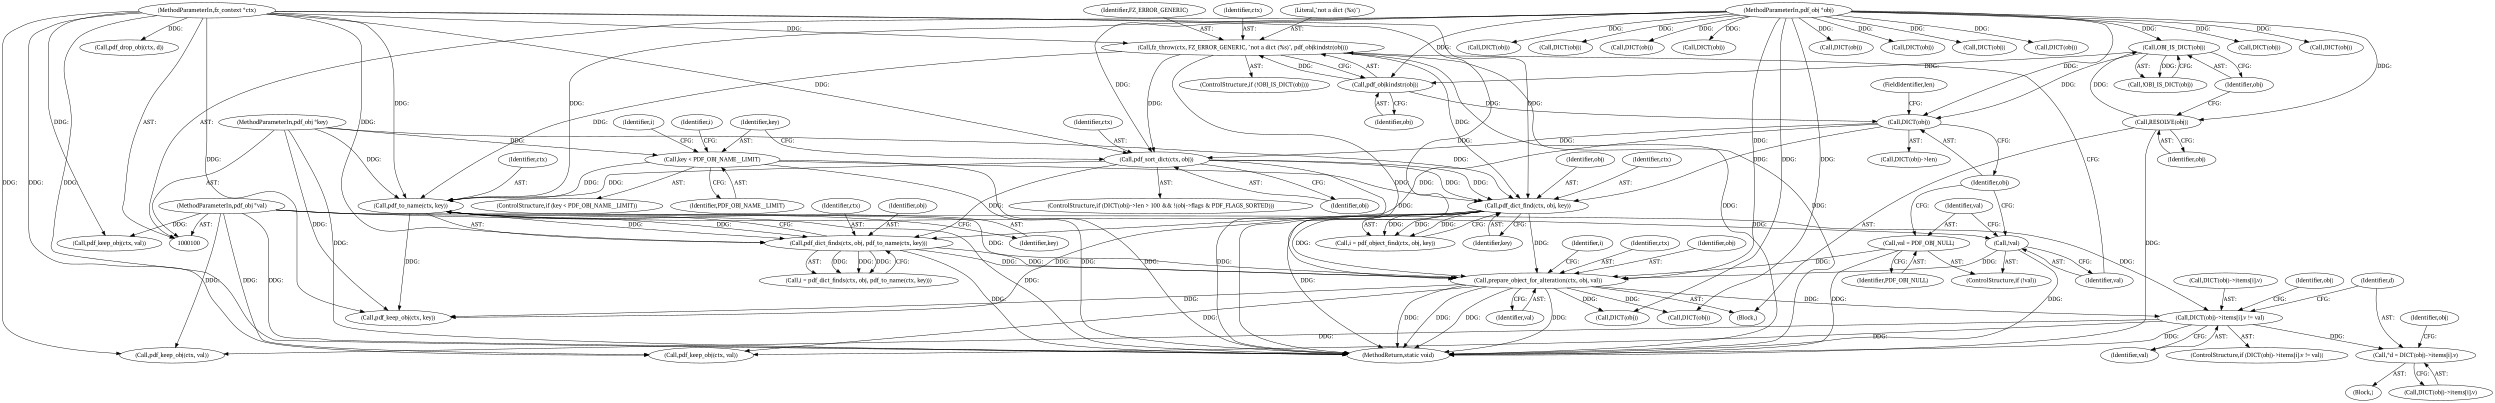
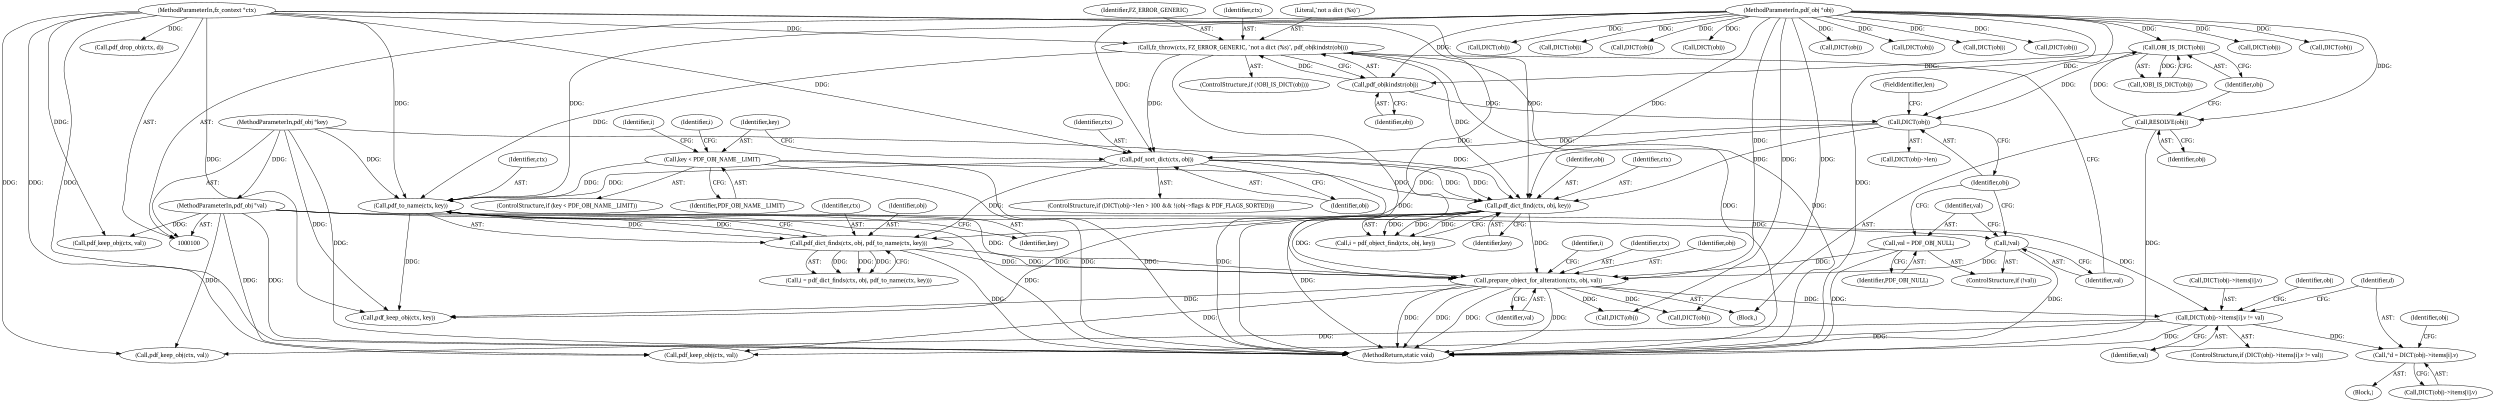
none -> (1647, 103)
(490, 142) -> (265, 166)
none -> (1855, 149)
(416, 229) -> none
